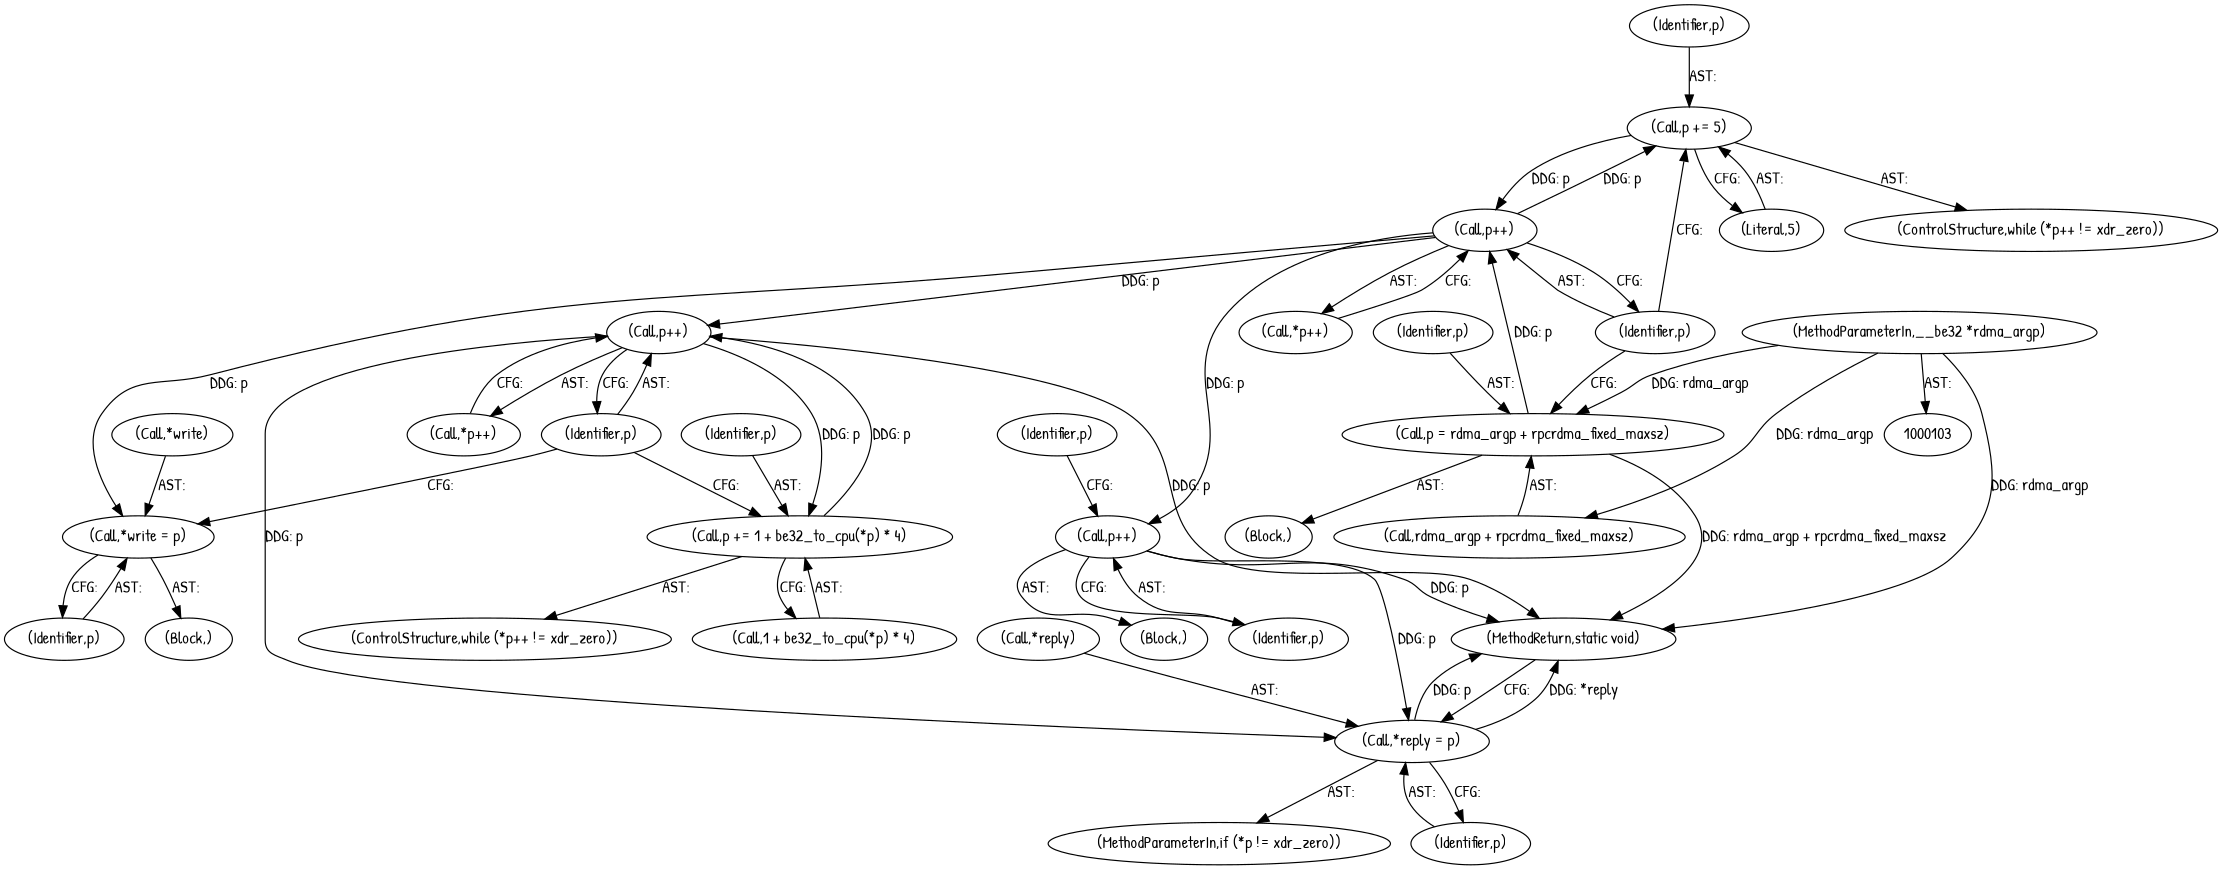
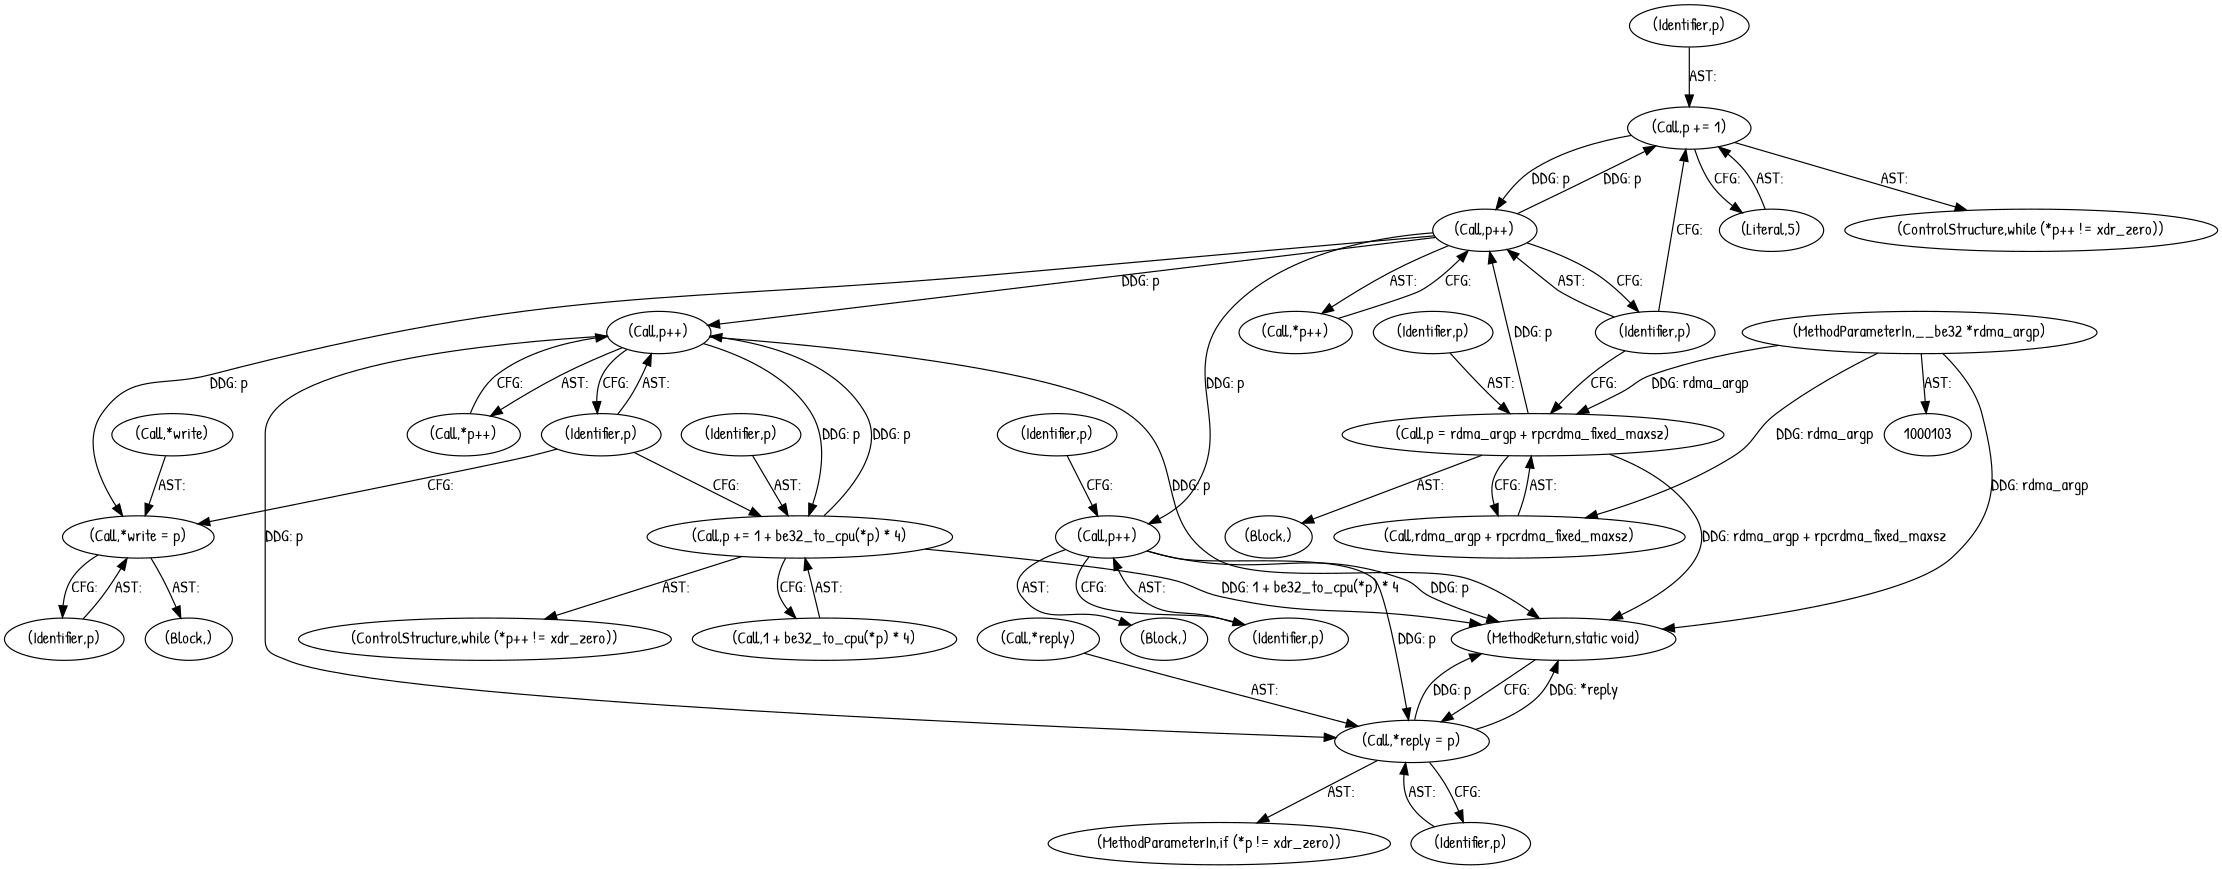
(1689, 128) -> (1689, 128)
none -> (1494, 478)
none -> (1197, 589)
